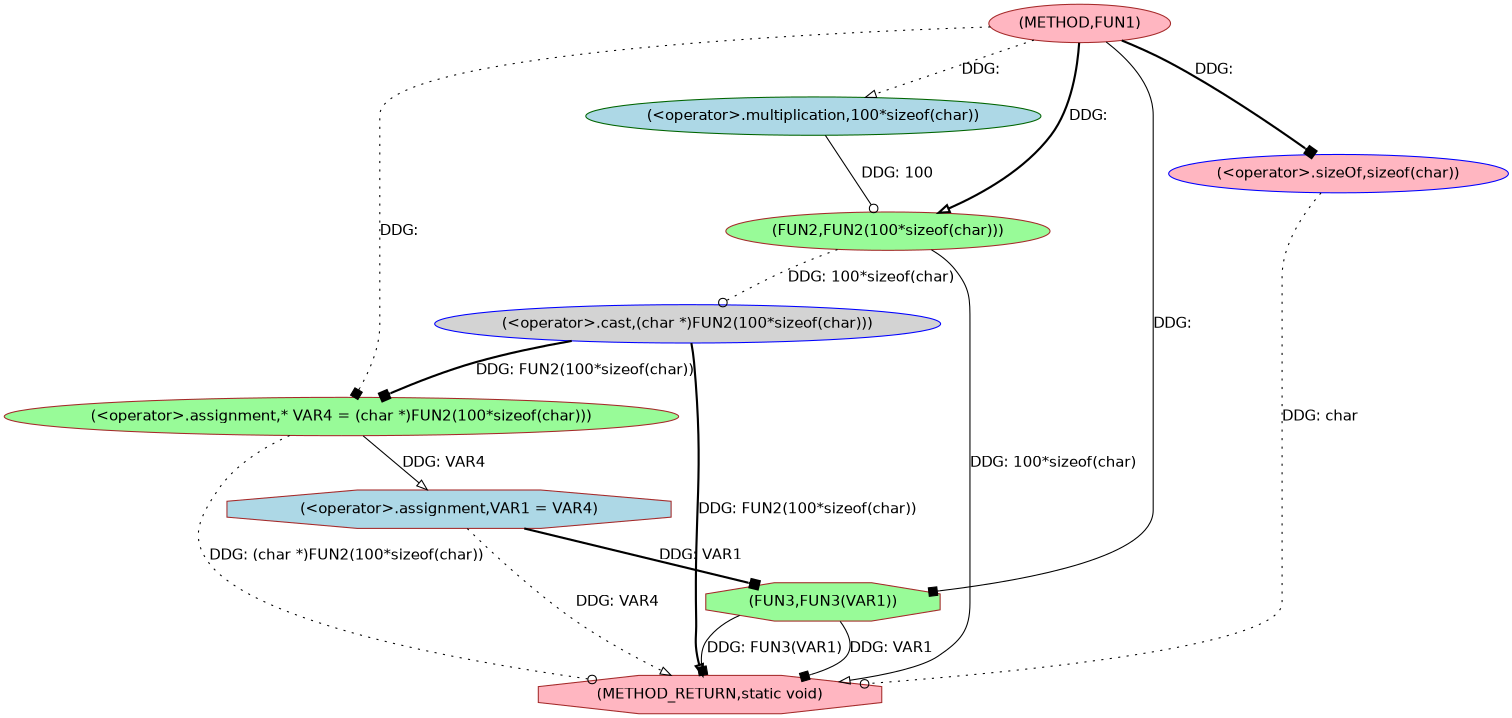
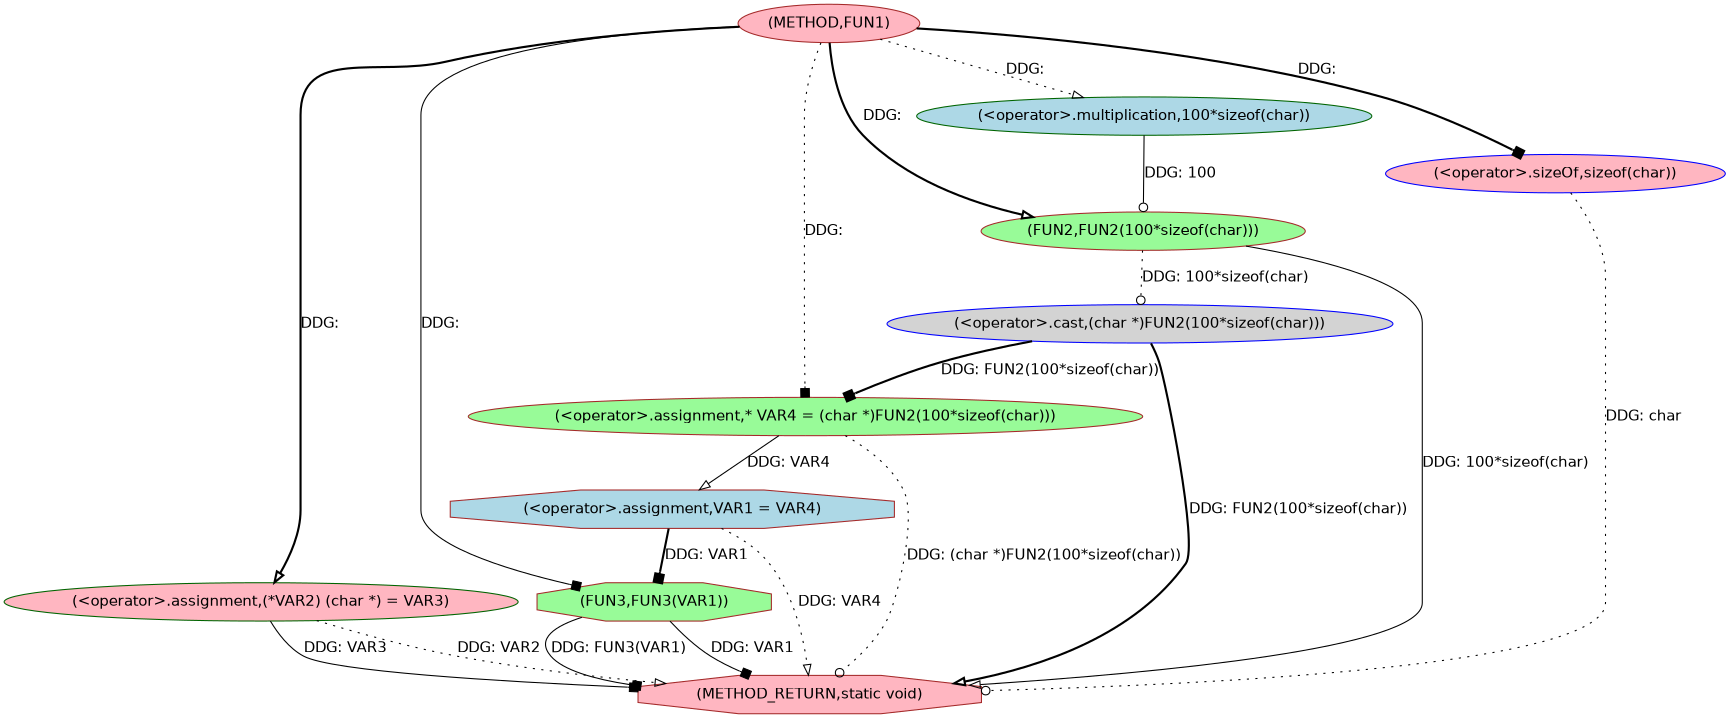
none -> (261, 602)
